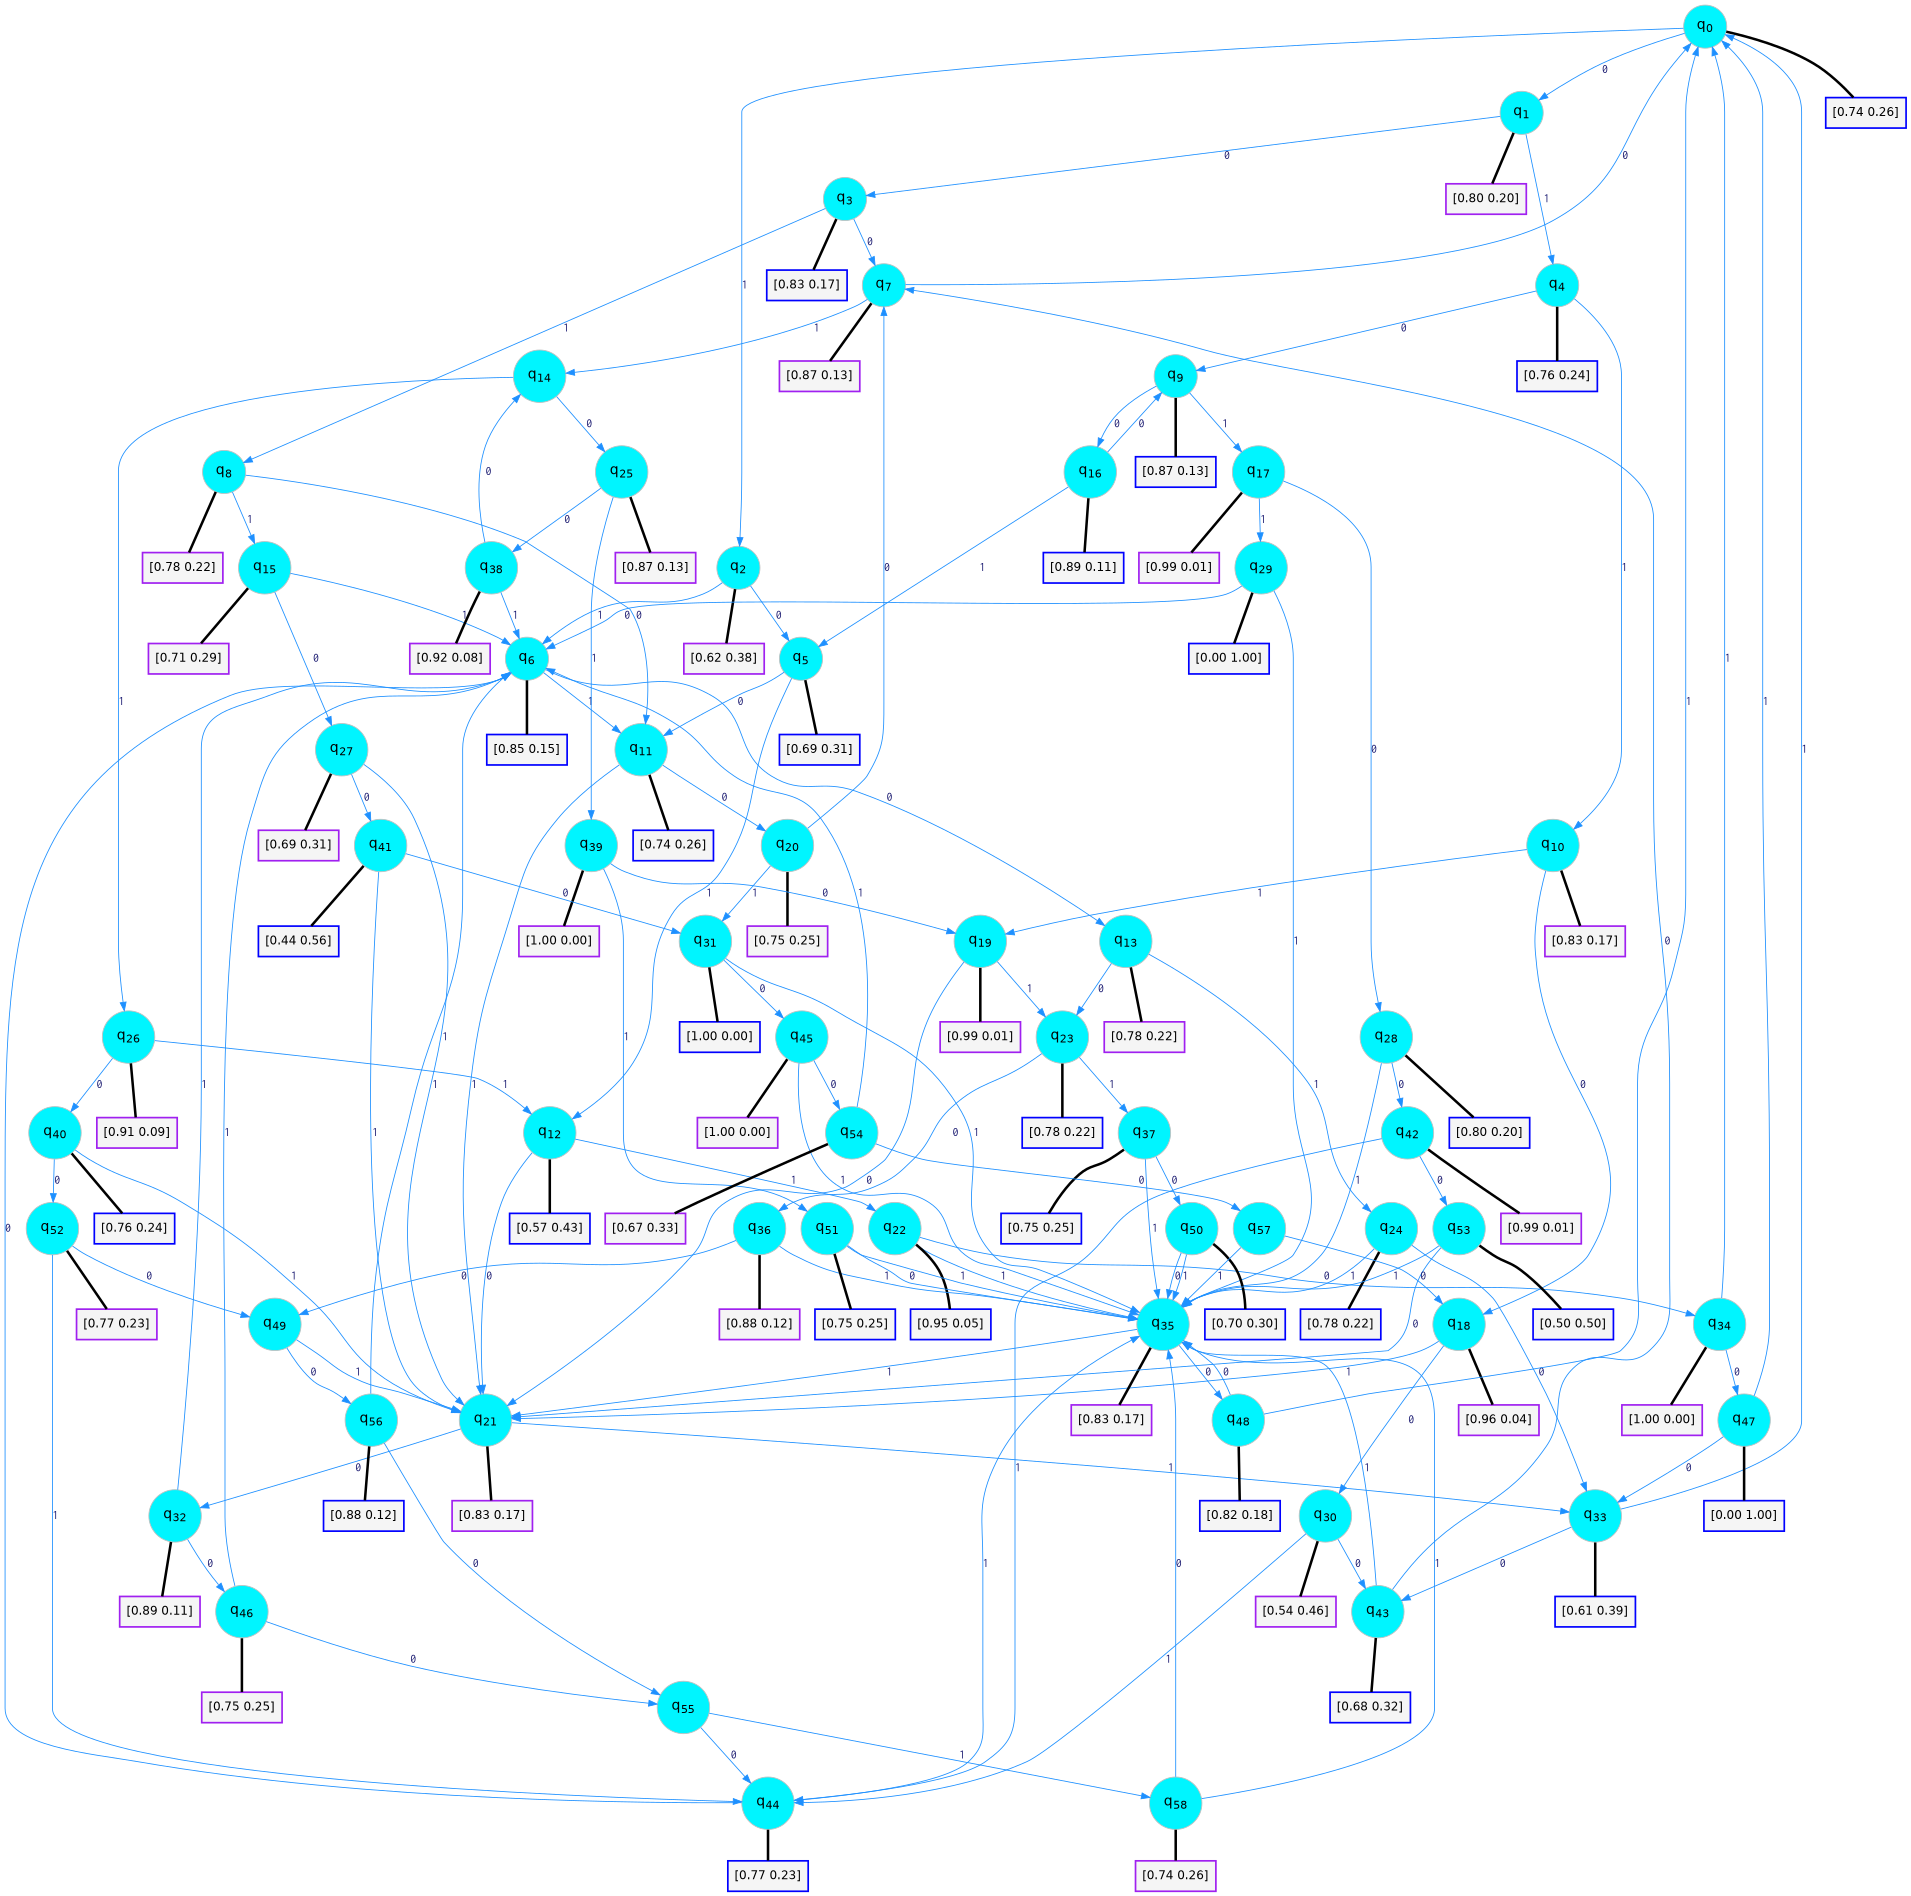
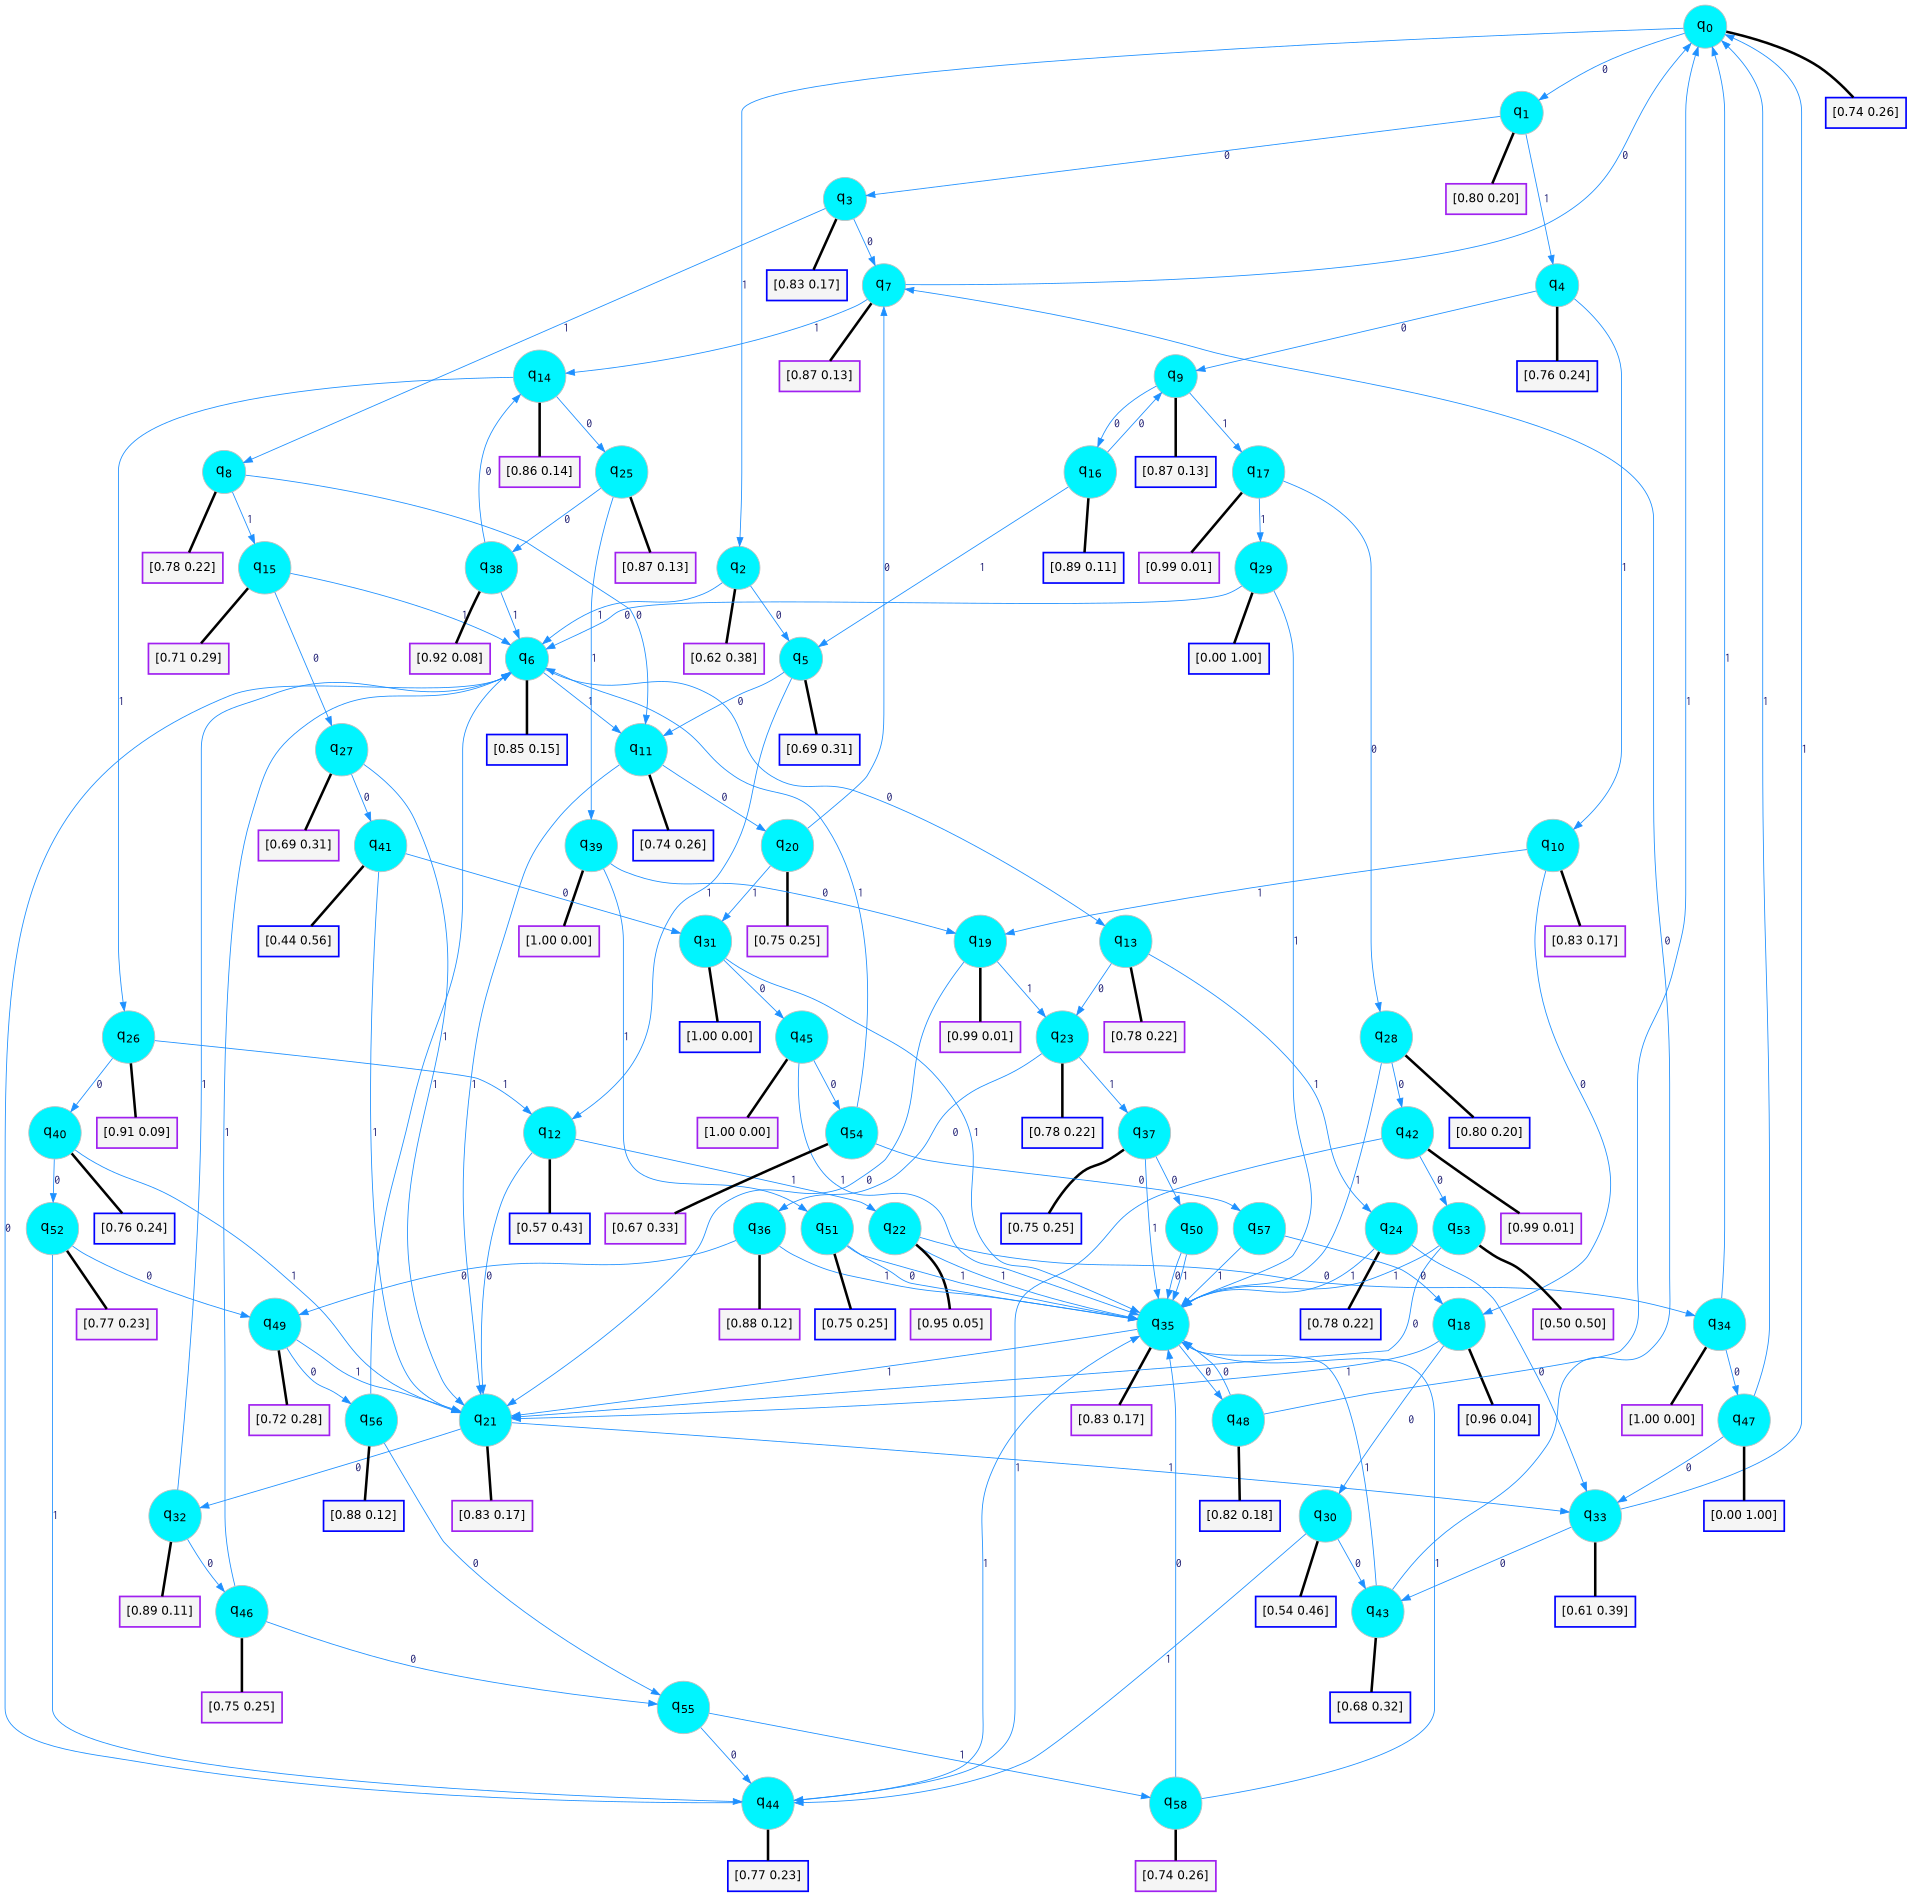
none -> (540, 472)
(951, 1324) -> (951, 1324)
(1245, 1324) -> none
(1573, 1324) -> (1573, 1324)
none -> (289, 1420)
(1499, 1420) -> (1499, 1420)
(1296, 1612) -> (1296, 1612)
